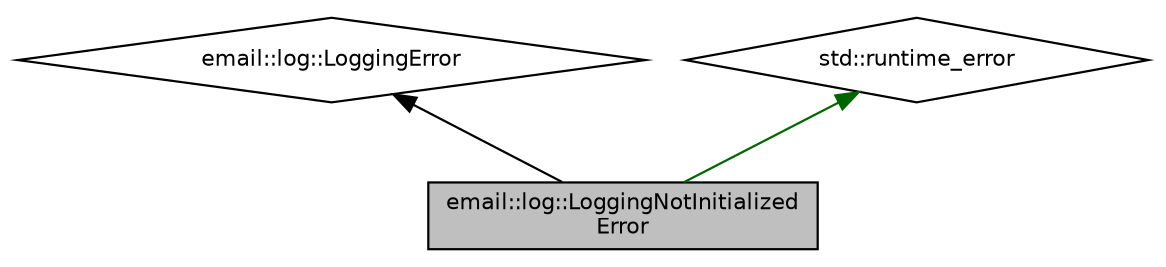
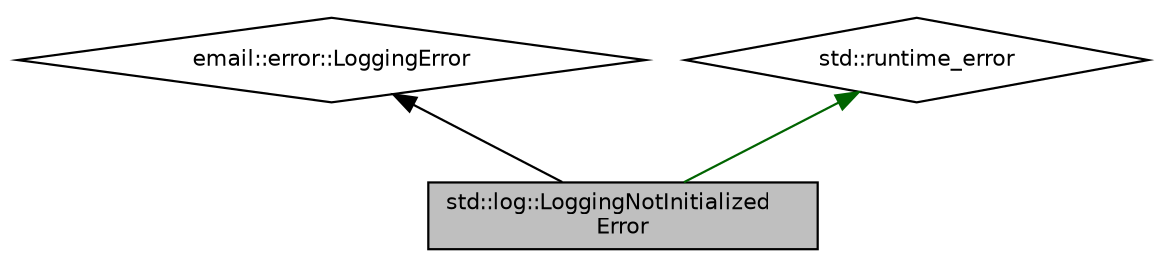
(332, 60) -> (332, 60)
(623, 216) -> (623, 216)
